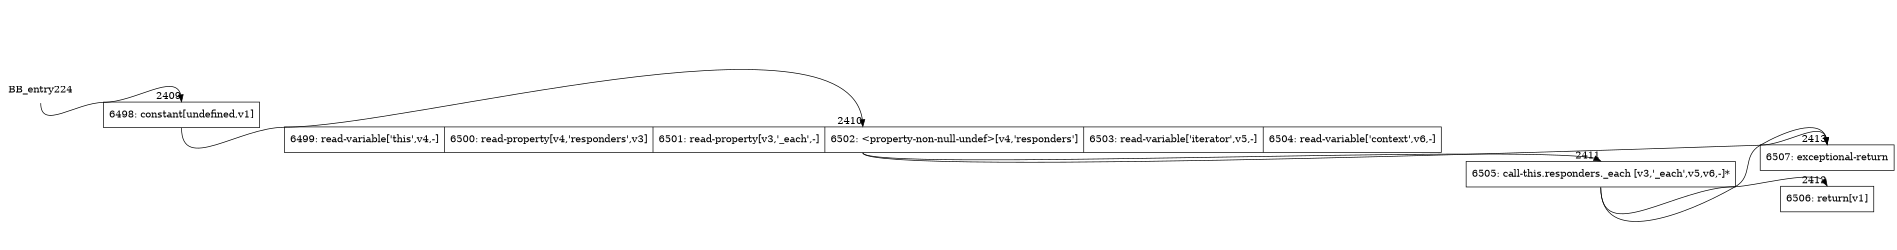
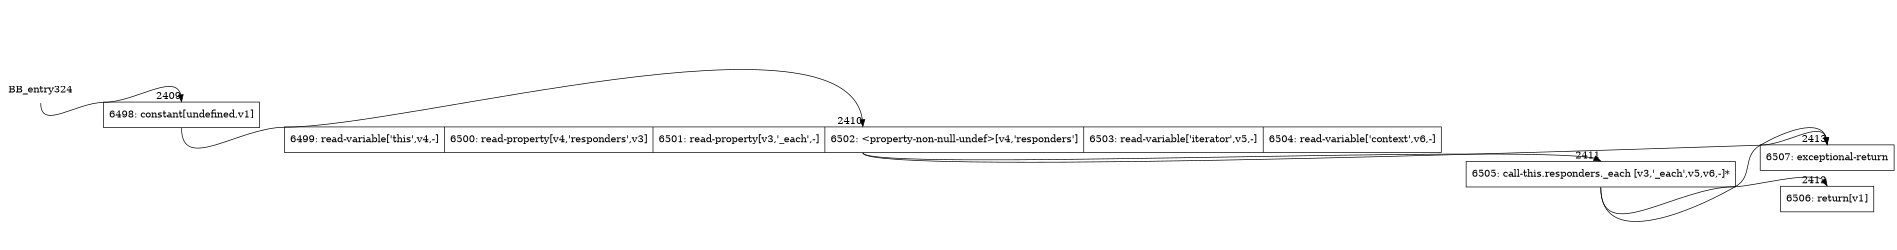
(41, 90) -> (41, 90)
